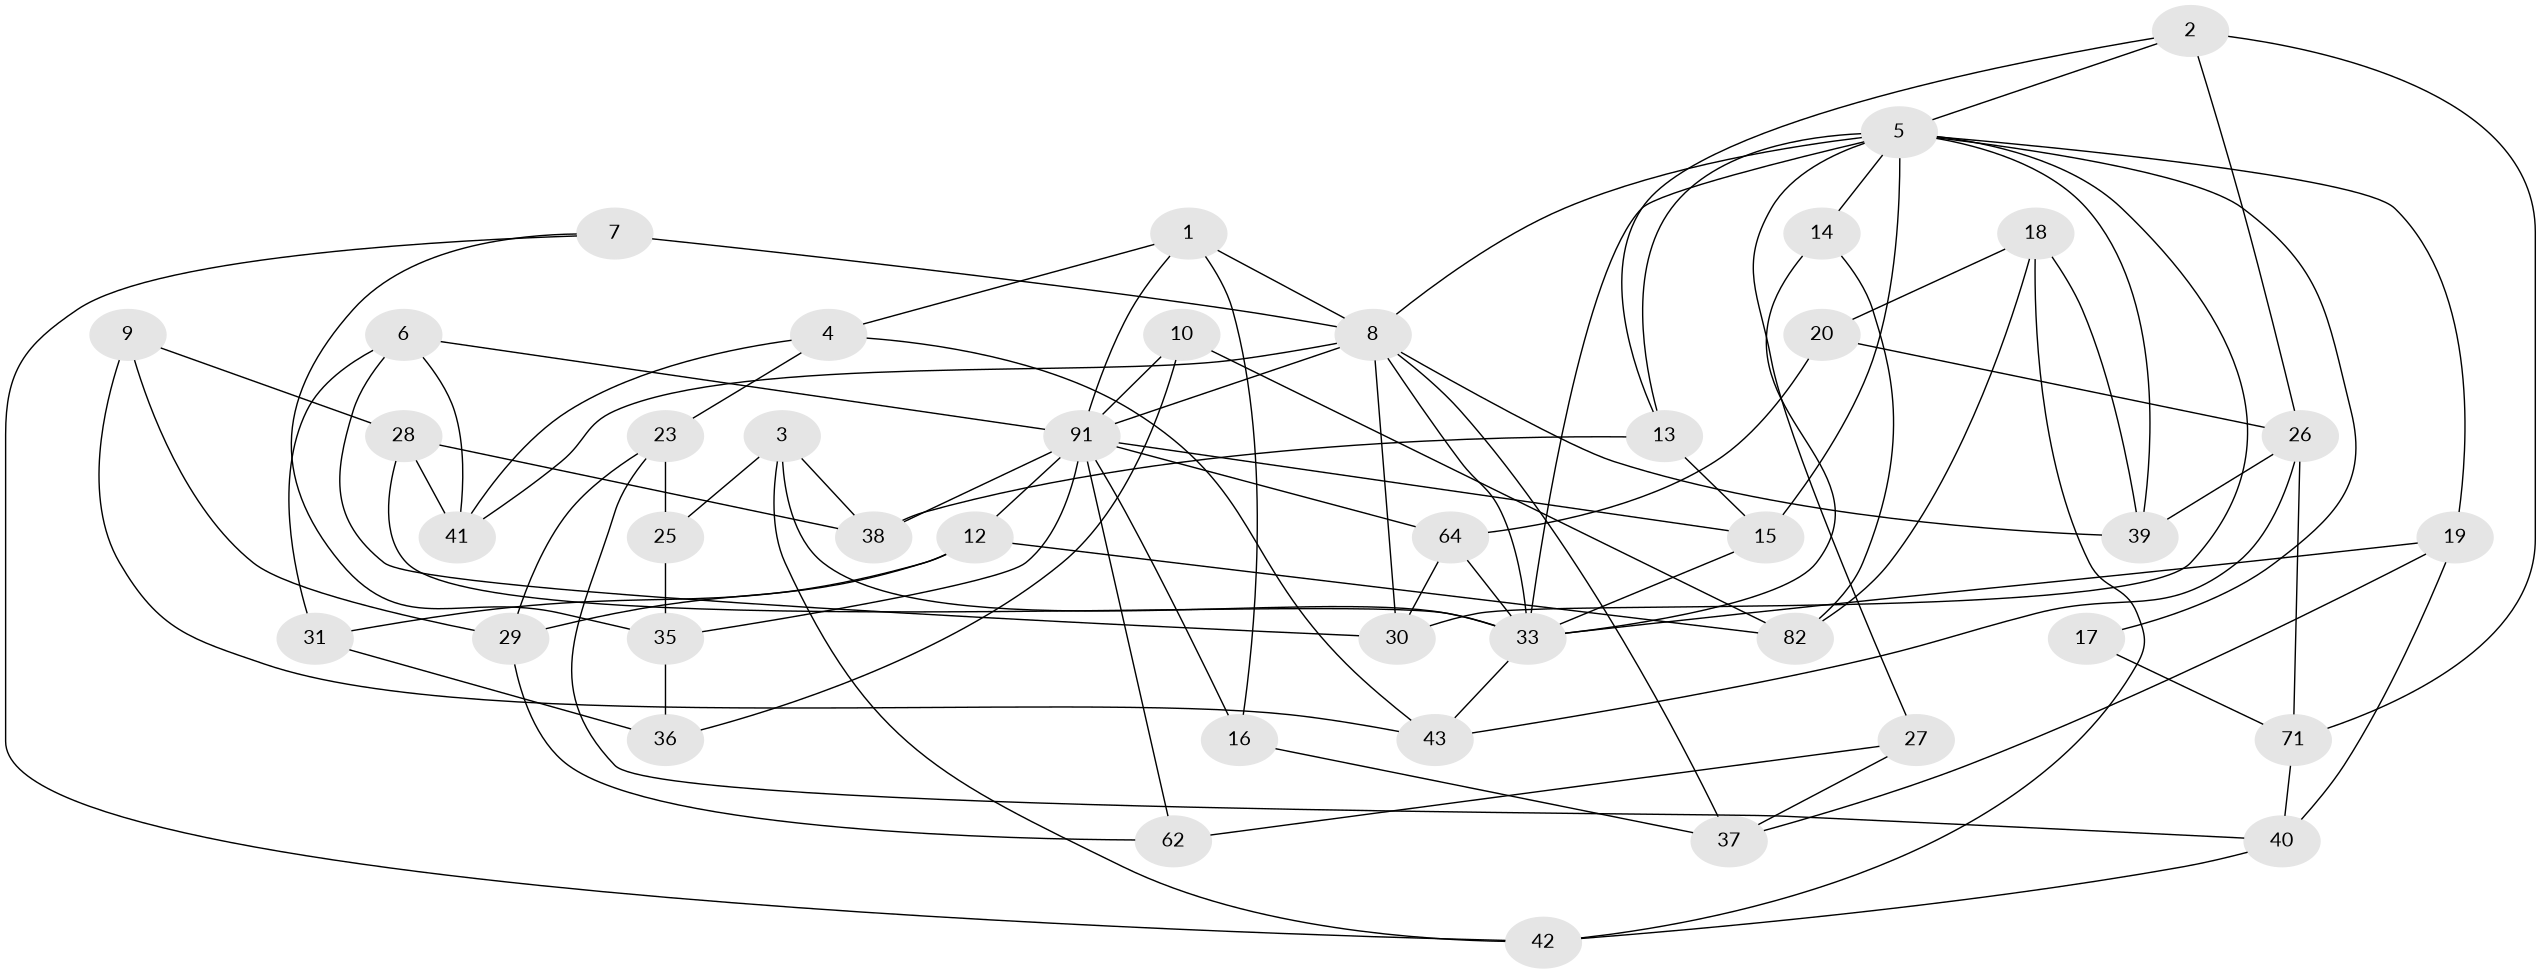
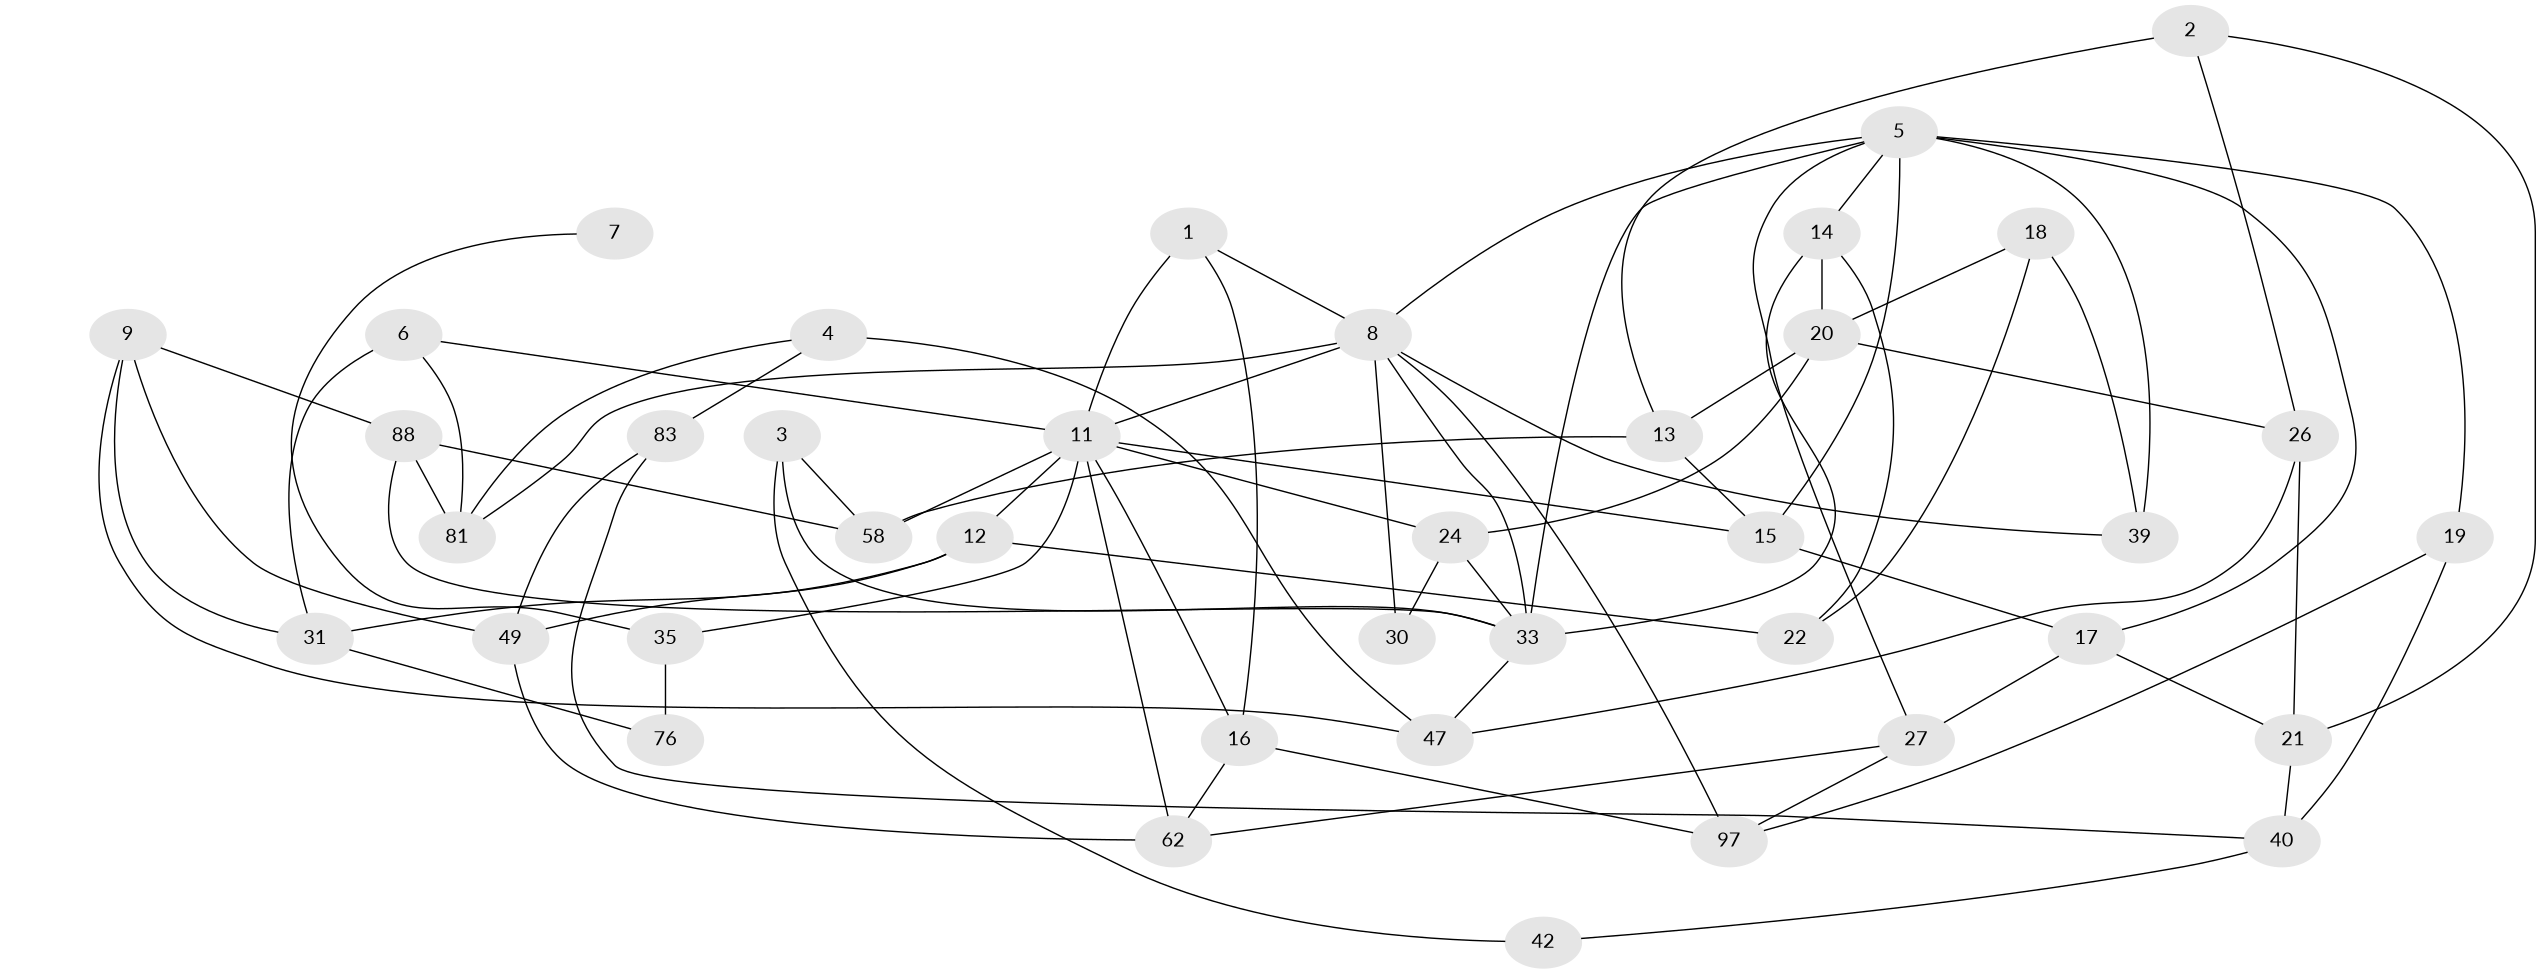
(2045, 82) -> none
(1672, 208) -> (1743, 385)
(995, 278) -> none
none -> (1822, 284)
(994, 288) -> none
(1182, 335) -> none
(404, 436) -> (404, 436)
(665, 436) -> (665, 436)
(1082, 436) -> (1082, 436)
(2220, 487) -> none
(457, 537) -> (457, 537)
(665, 537) -> none
(874, 537) -> (874, 537)
(1451, 537) -> (1451, 537)
none -> (132, 538)
(1647, 588) -> (1926, 588)
(1991, 588) -> none
(2082, 591) -> none
(605, 593) -> none
(511, 639) -> (511, 639)
(1795, 639) -> (1795, 639)
none -> (2001, 689)
(665, 740) -> (665, 740)
(1435, 740) -> (1435, 740)
(2293, 740) -> (2293, 740)
(2073, 744) -> none
none -> (1206, 791)
(1729, 841) -> (1729, 841)
(260, 846) -> none
